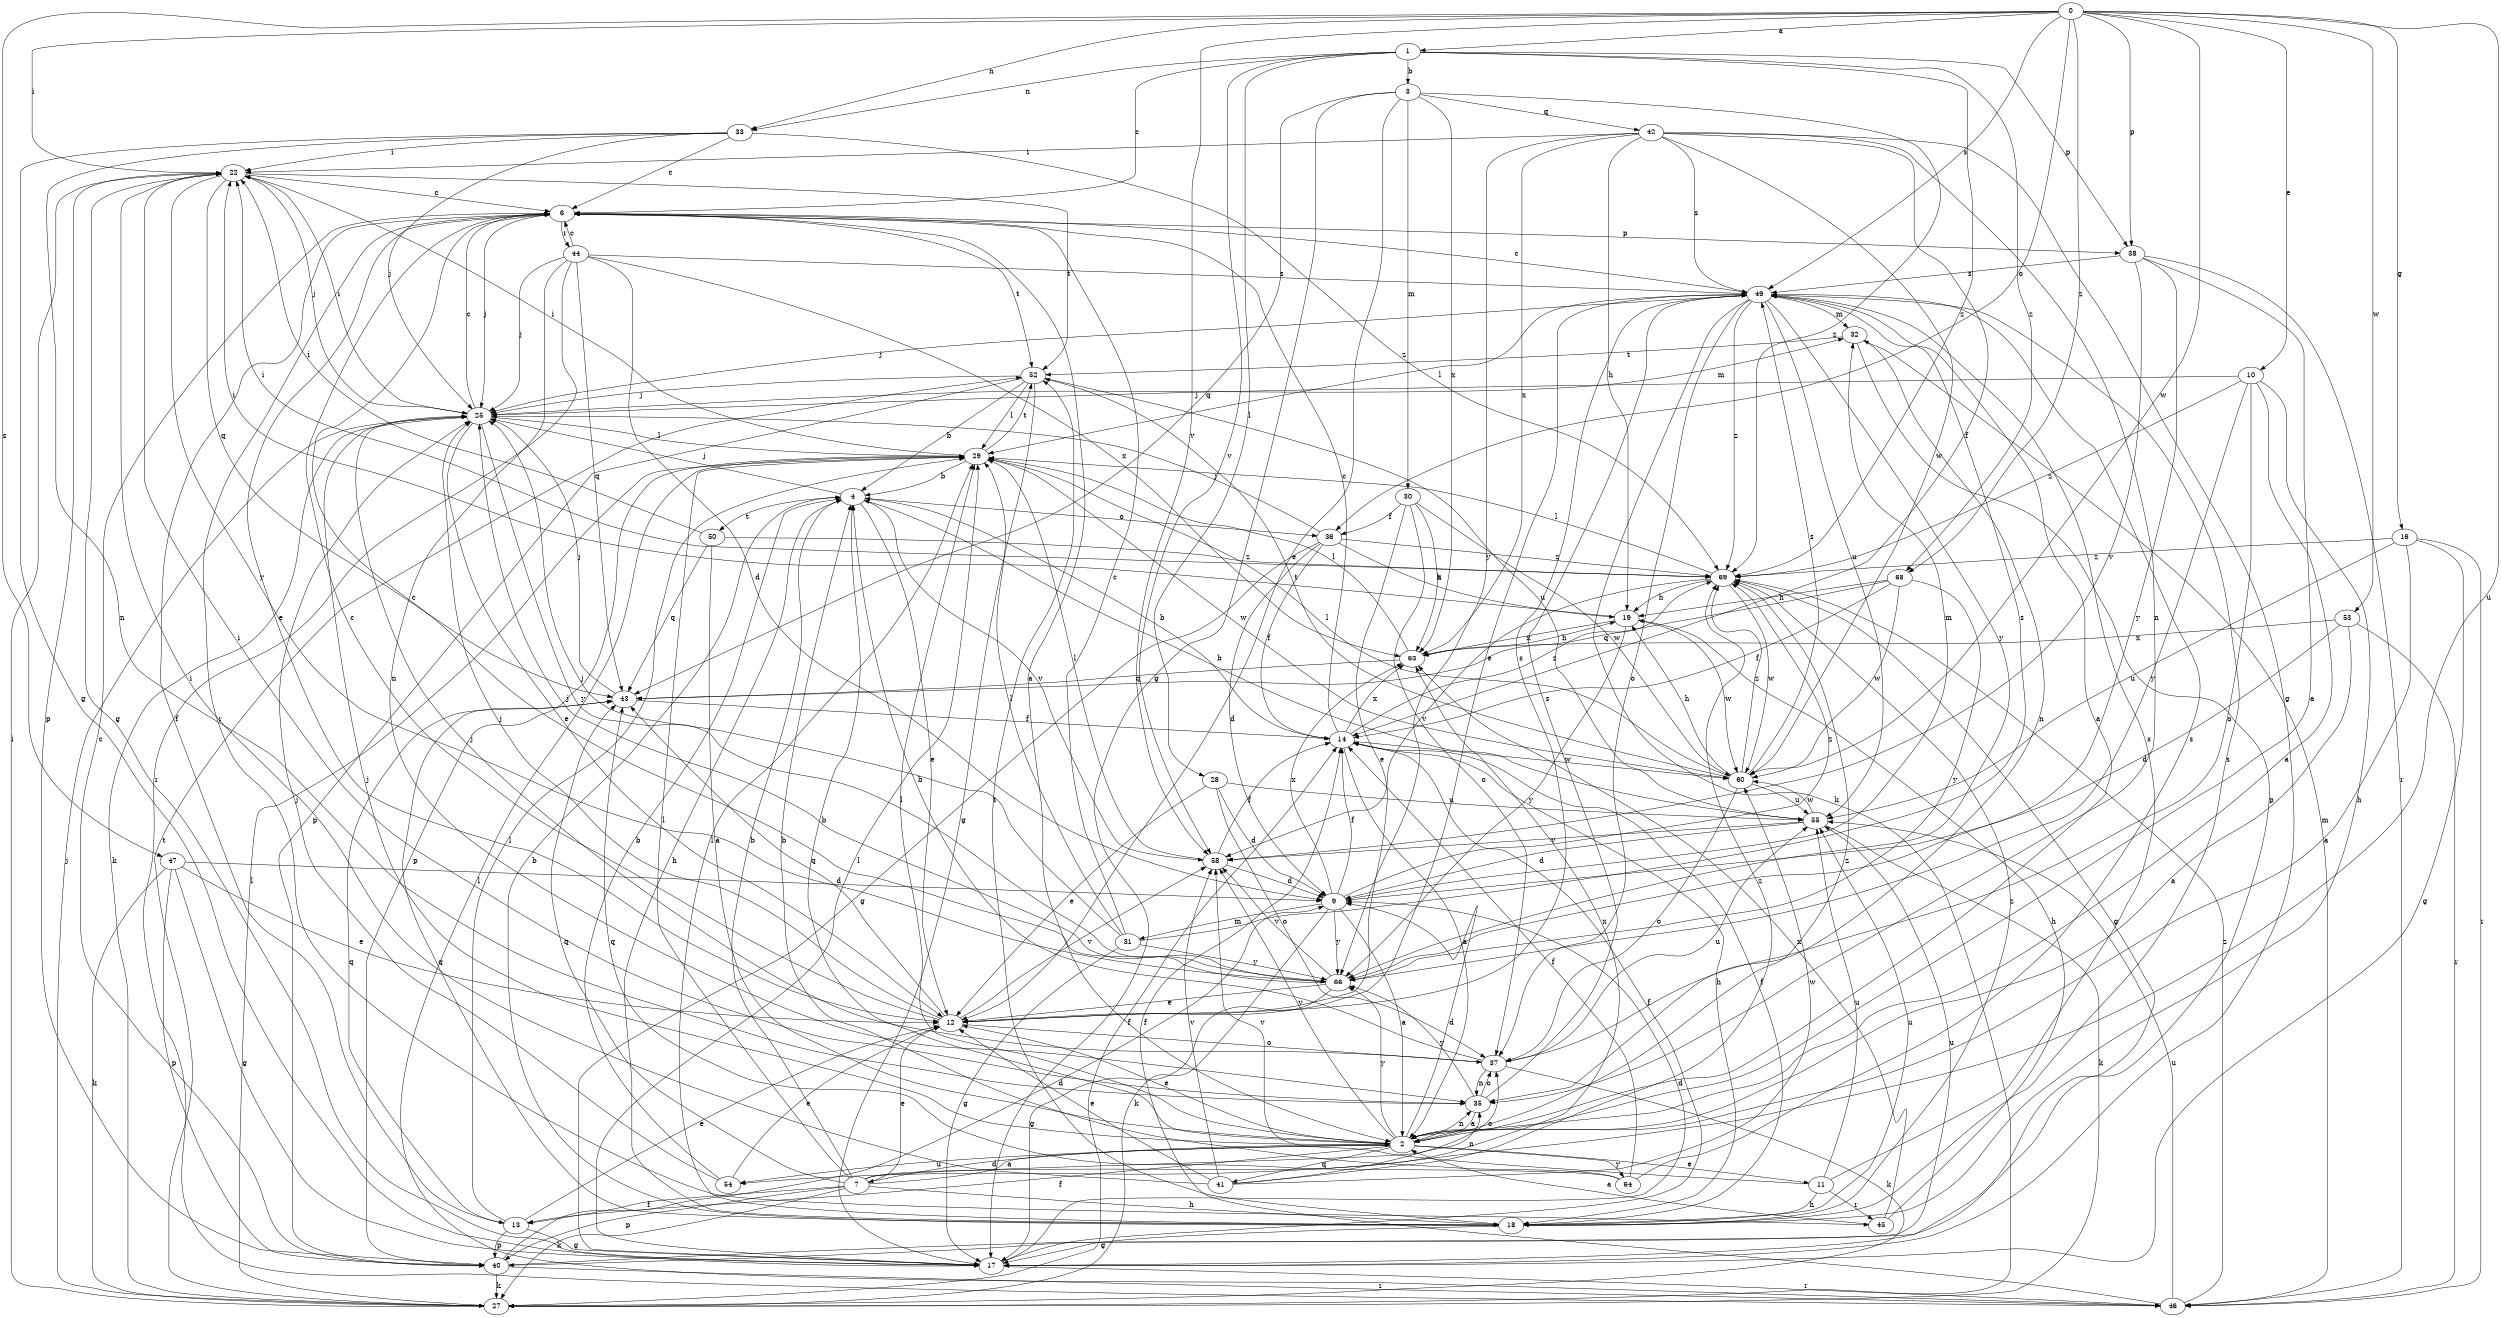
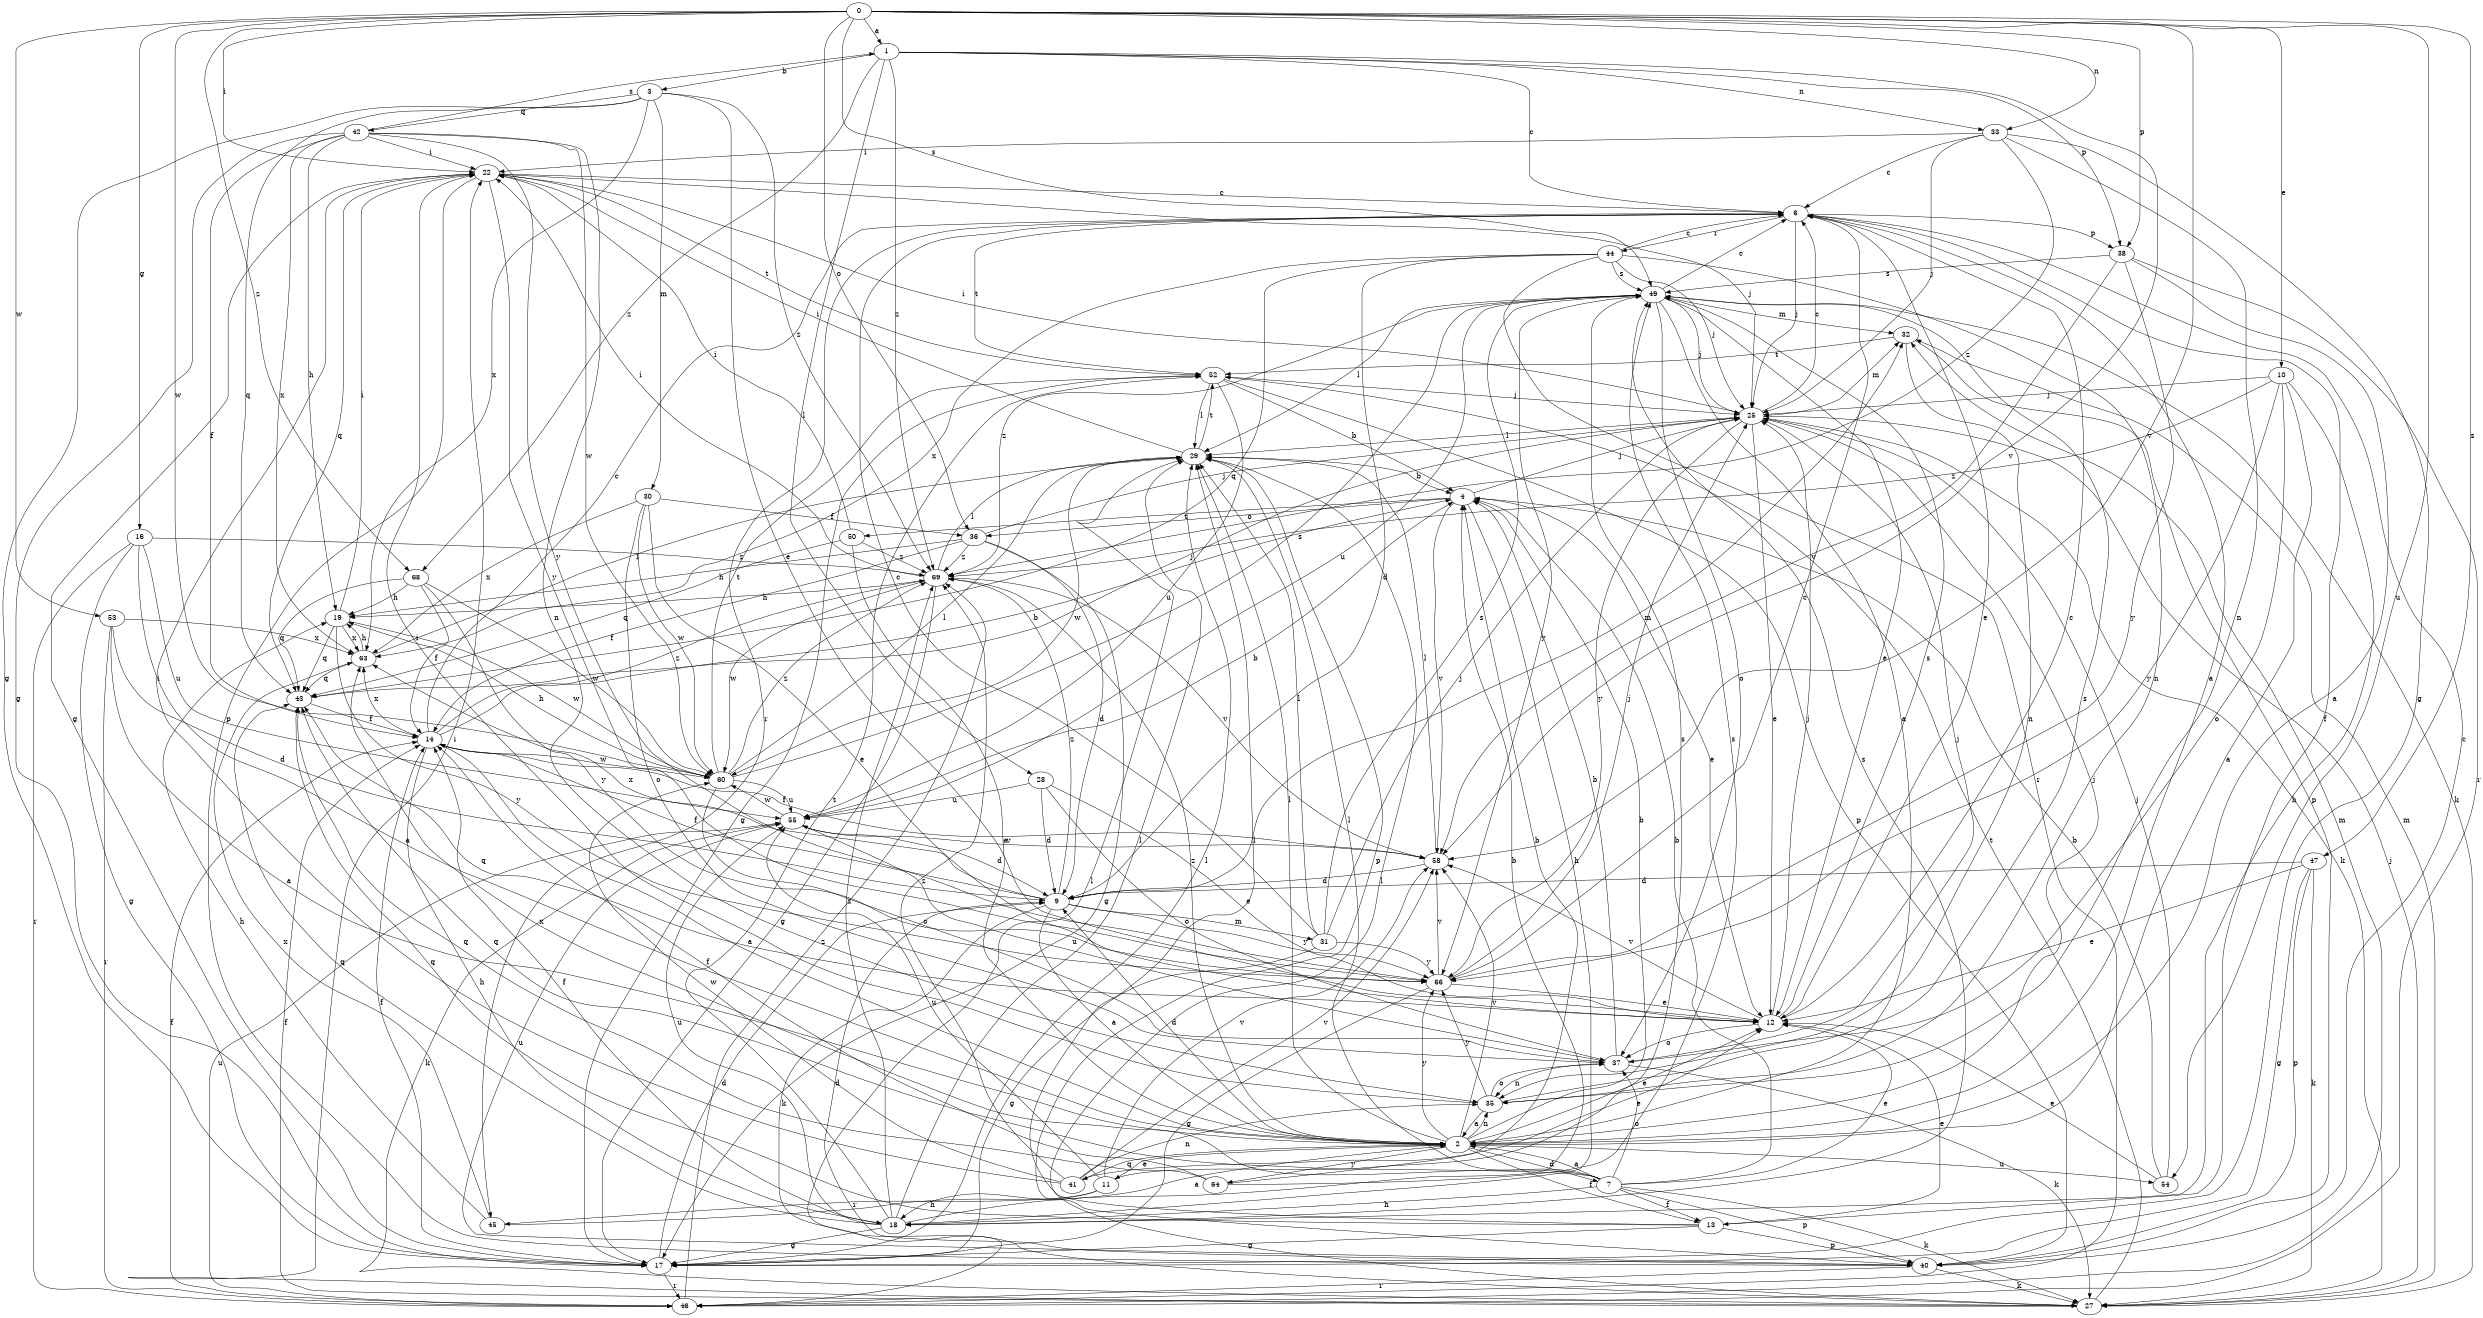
(1695, 221) -> (618, 85)
none -> (319, 657)
none -> (2412, 846)
